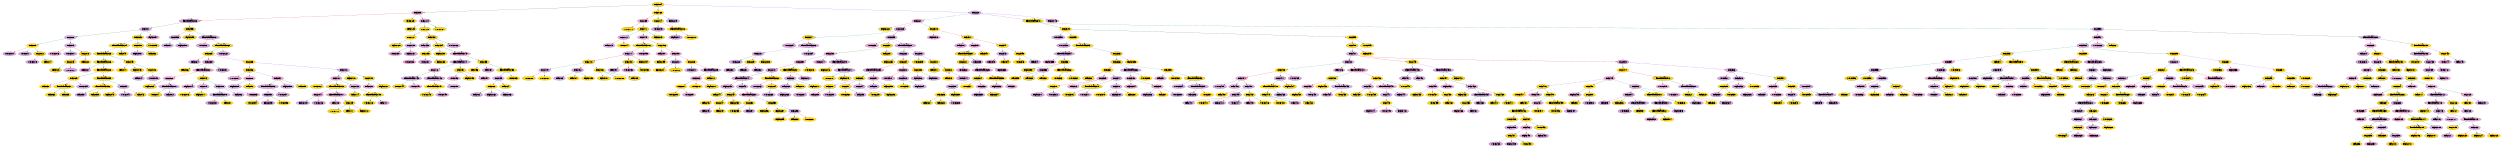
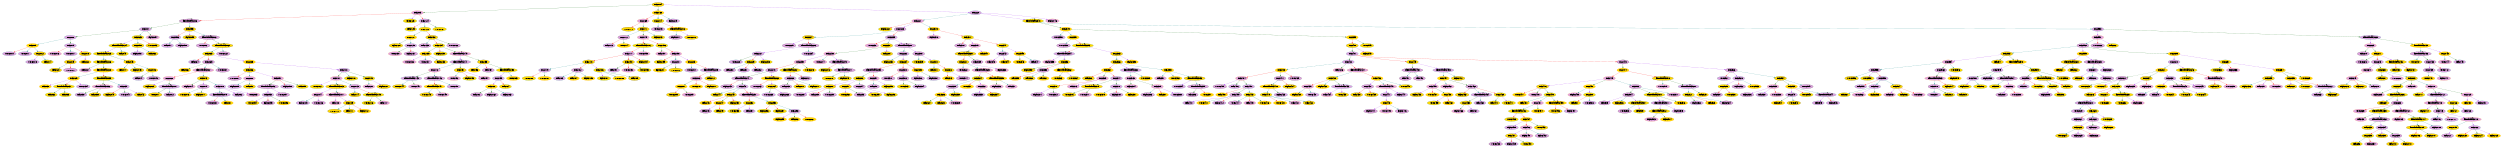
(1623, 62) -> (1623, 62)
(949, 75) -> (948, 74)
(2367, 78) -> none
(103, 87) -> (103, 87)
(1980, 87) -> (1980, 87)
(2276, 87) -> (2276, 87)
(1638, 103) -> (1638, 103)
